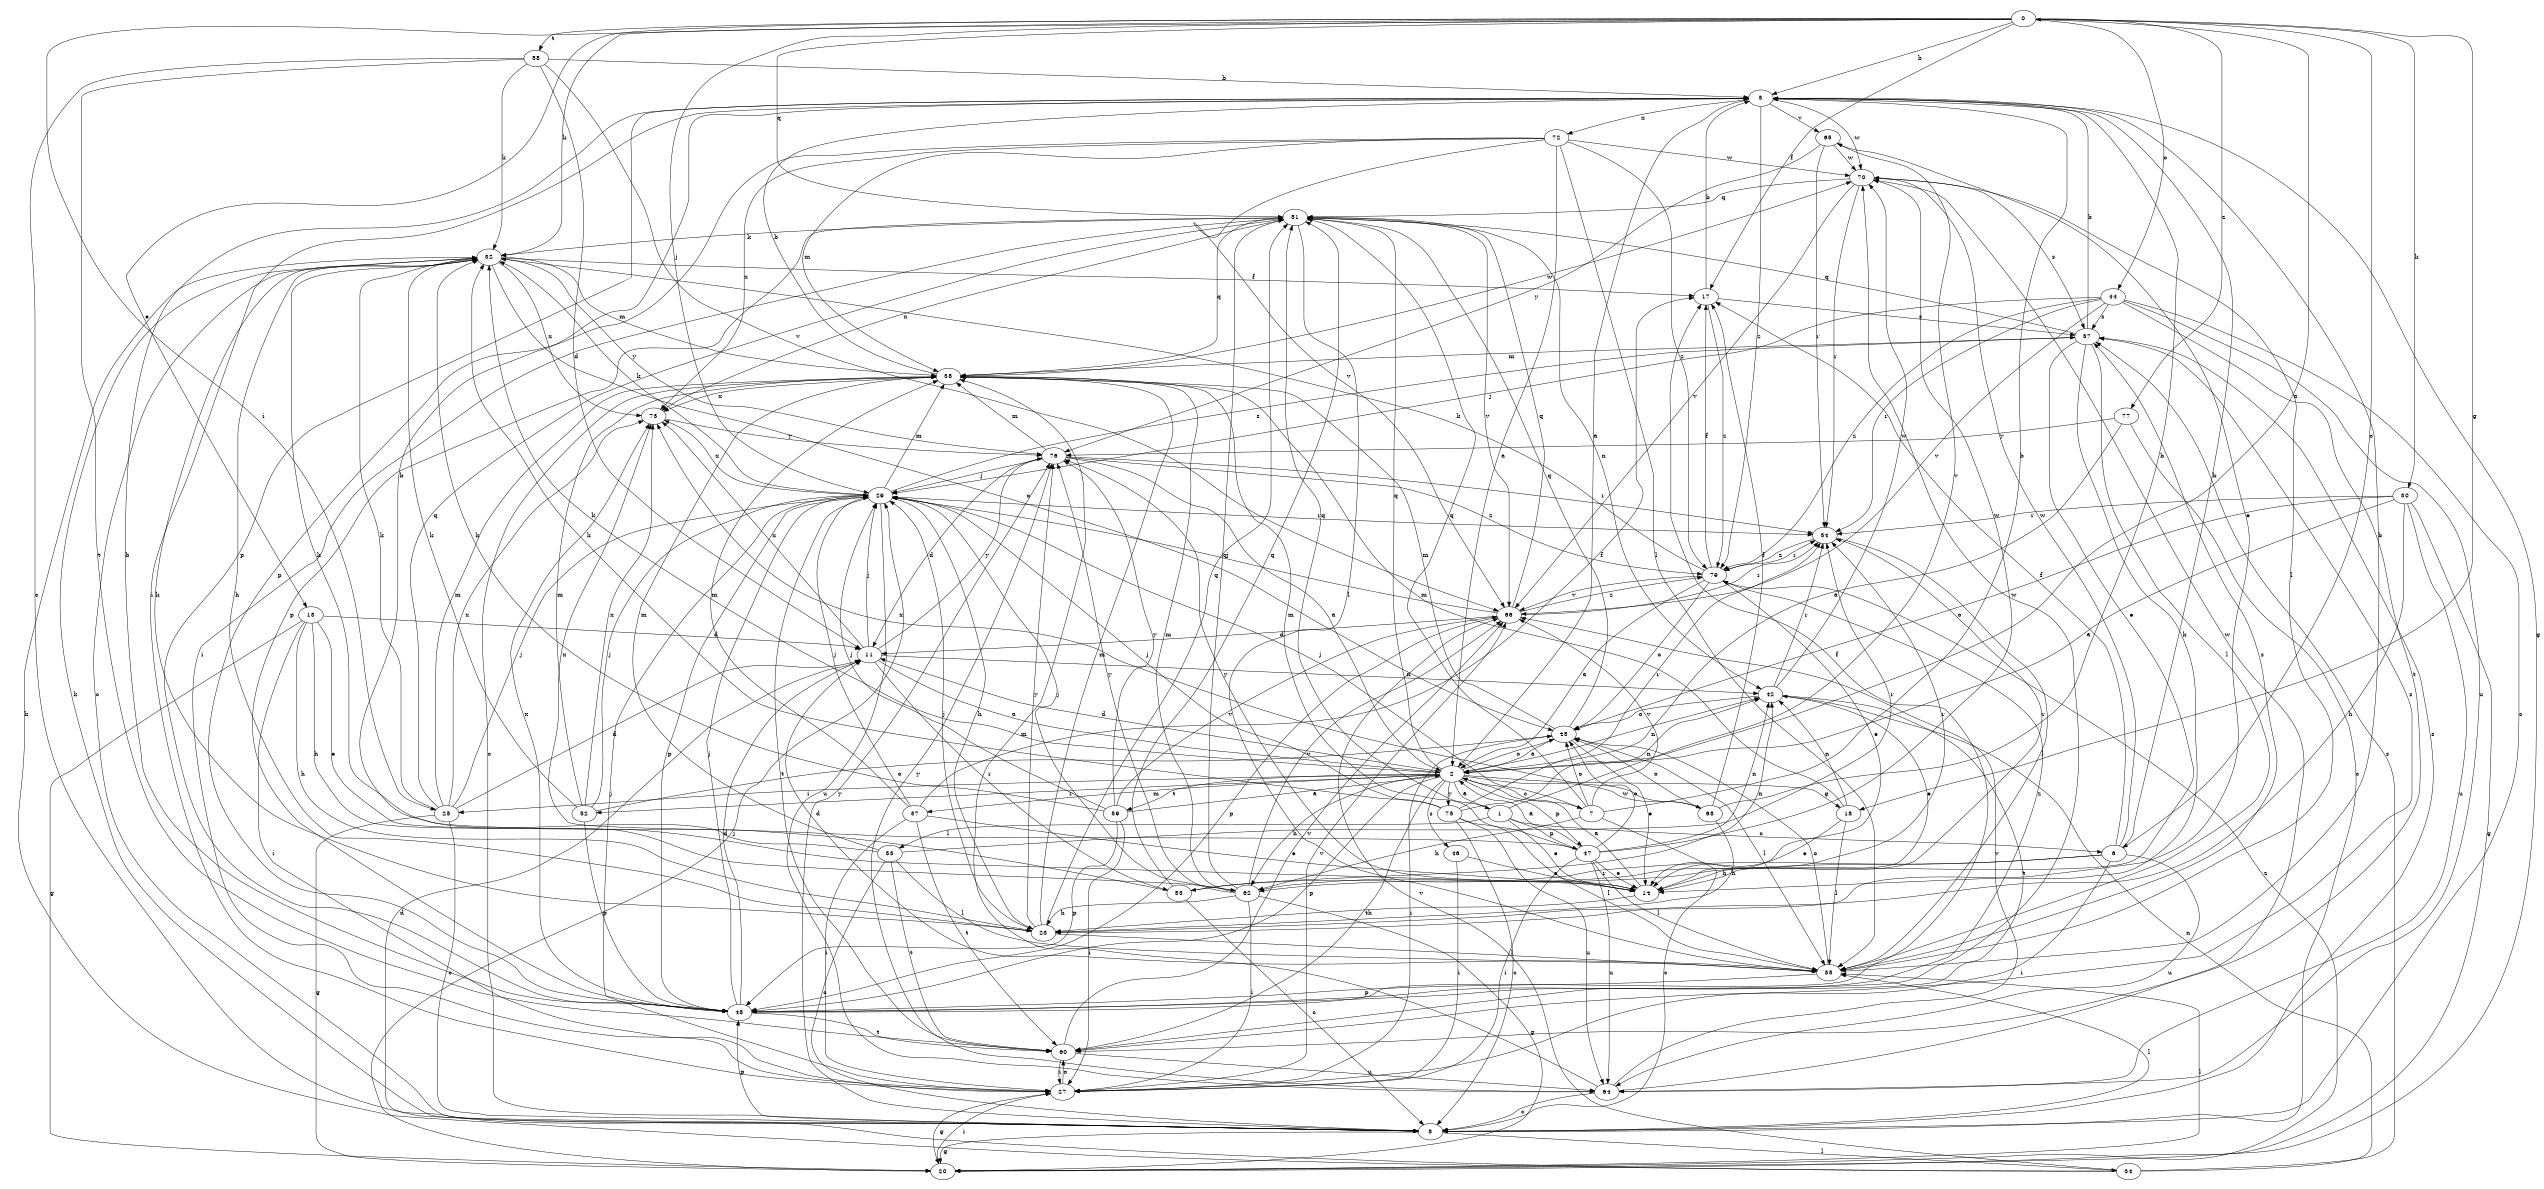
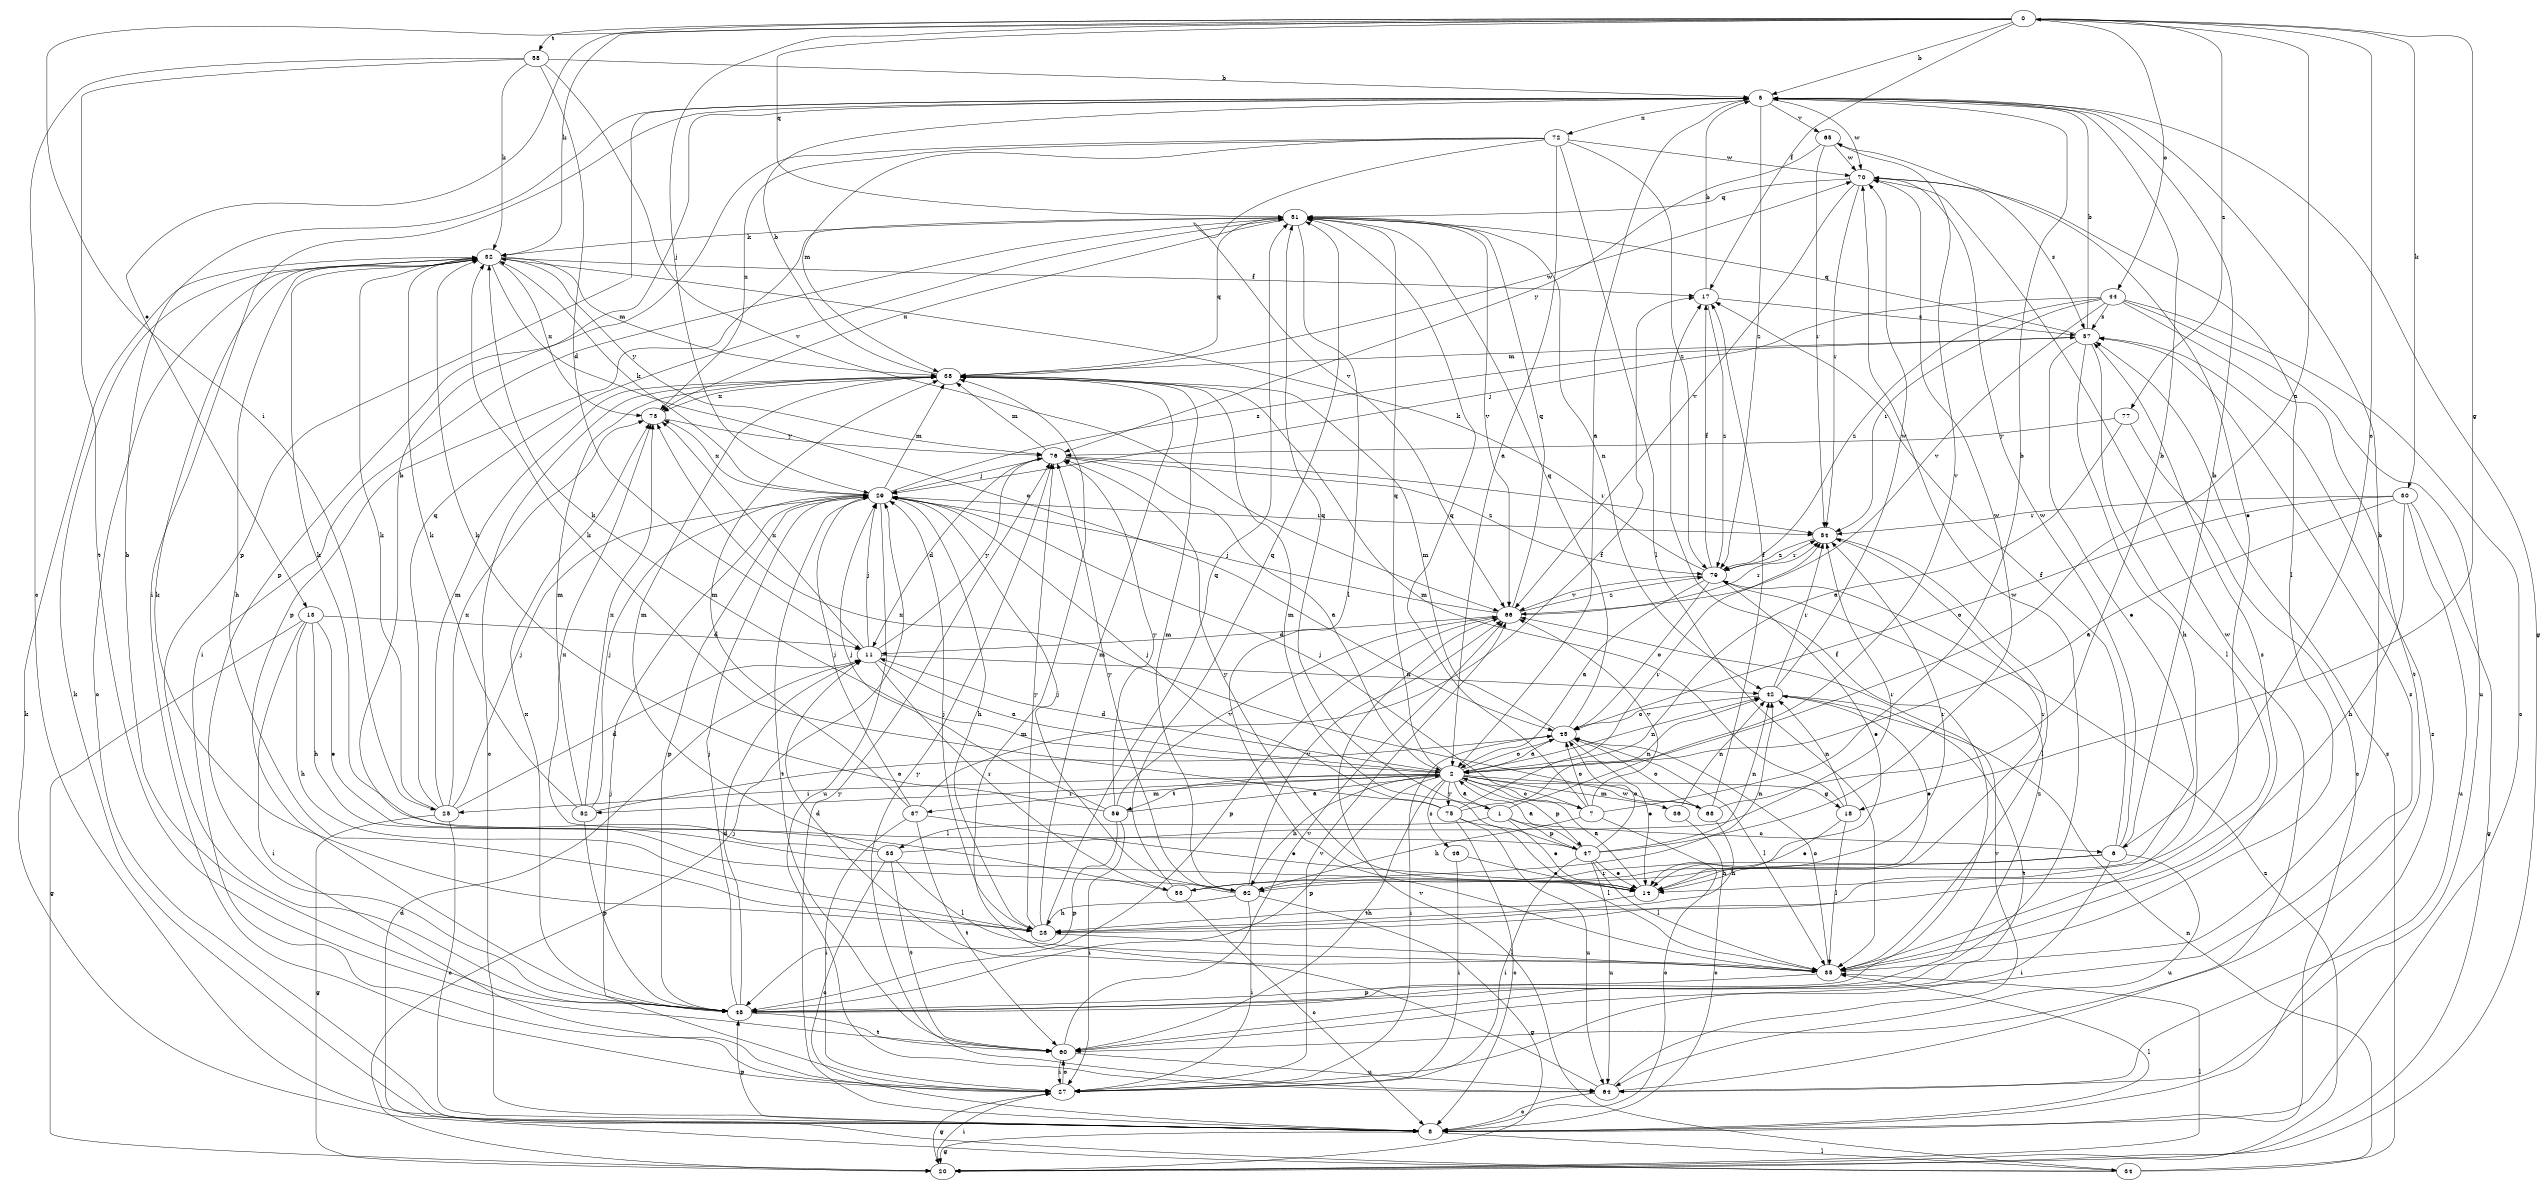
(1223, 548) -> none
none -> (1677, 814)
